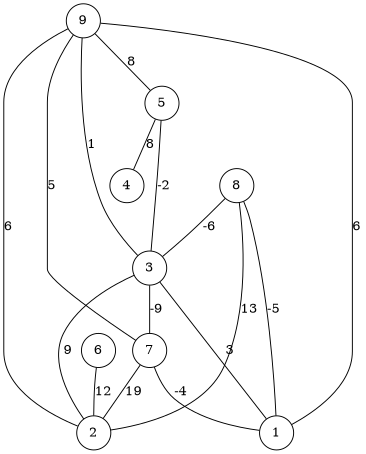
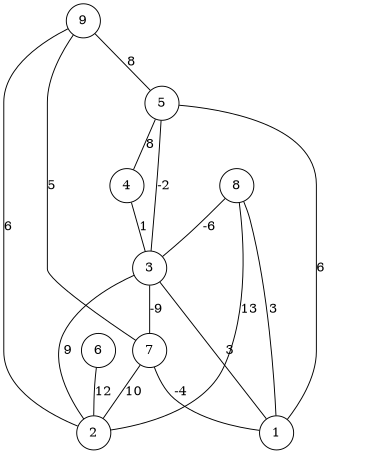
(352, 140) -> (316, 219)
(88, 153) -> (138, 227)
(274, 309) -> (274, 309)
(134, 392) -> (134, 392)
